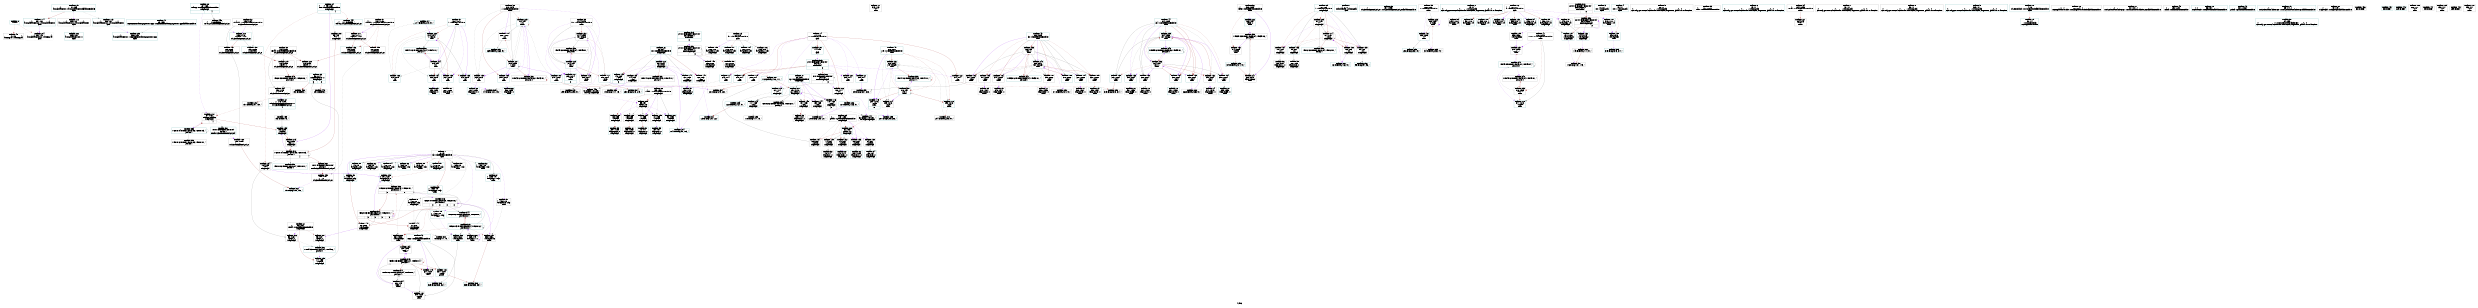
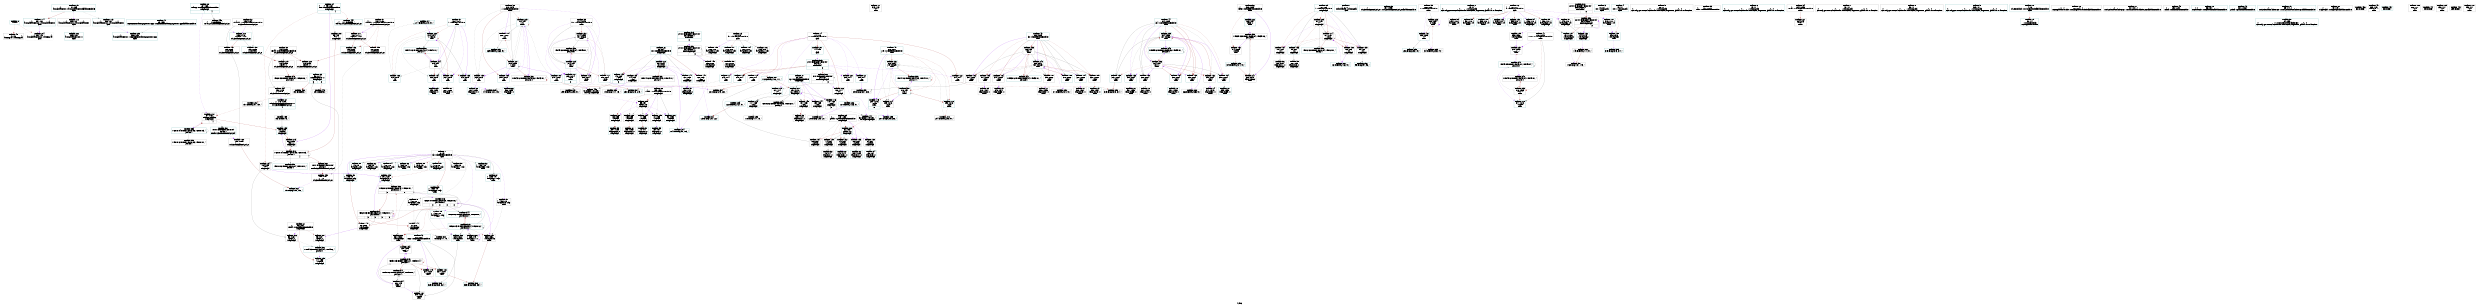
none -> (2374, 8)
(2401, 8) -> none
(442, 275) -> (442, 275)
